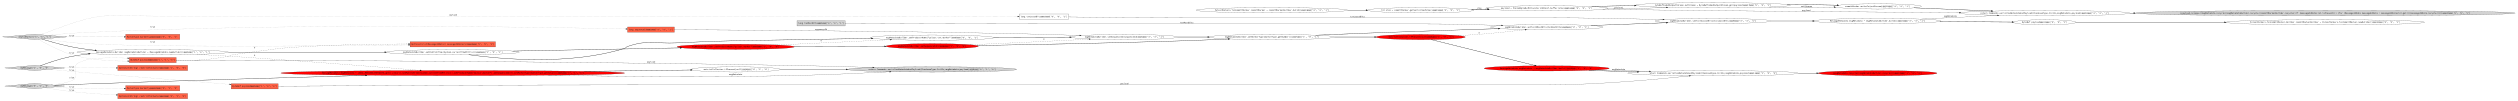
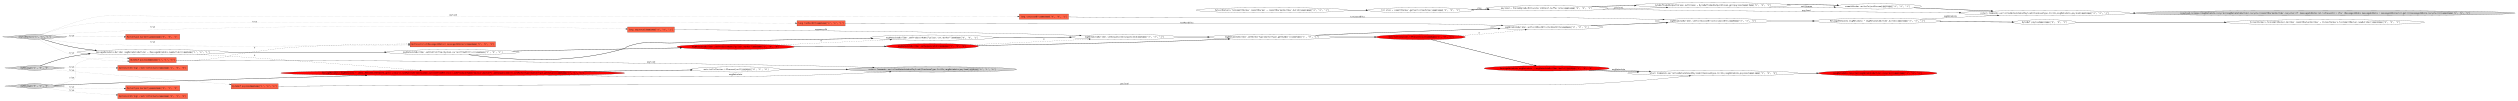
(1044, 17) -> (1044, 17)
none -> (417, 23)
(821, 23) -> (821, 23)
